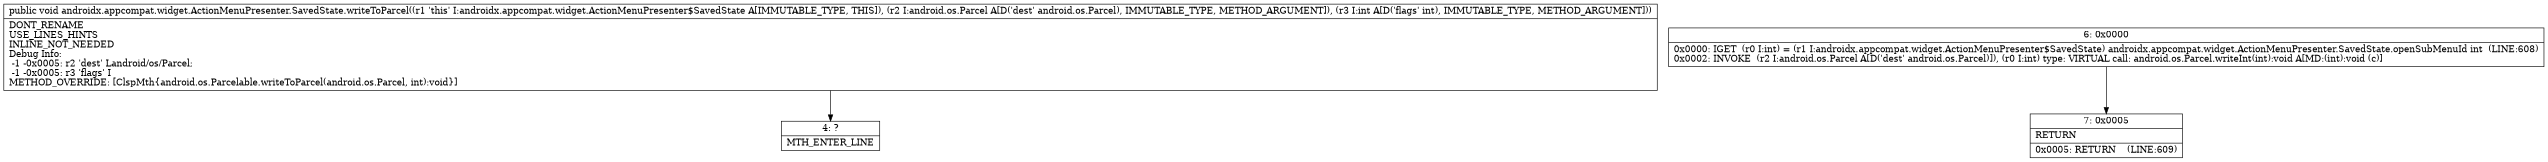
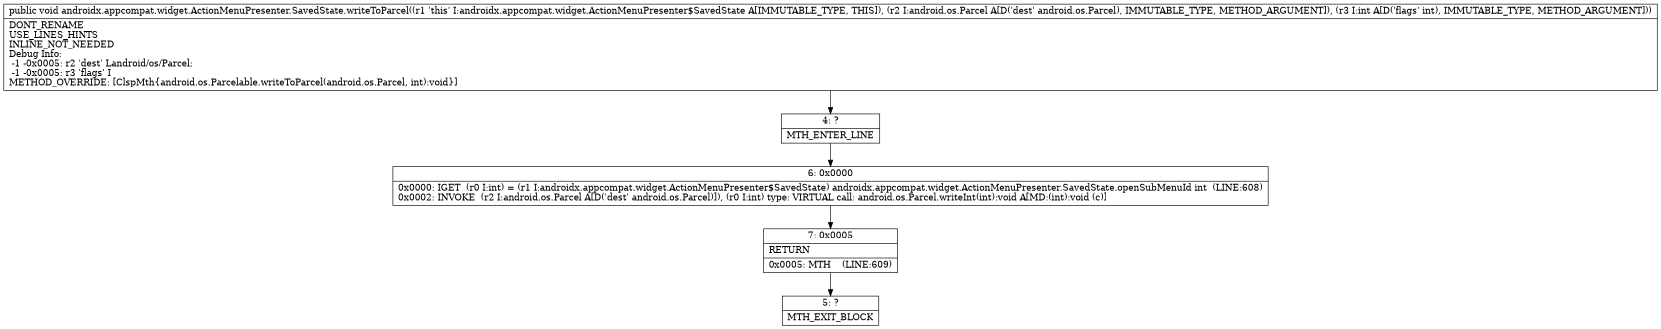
(2106, 150) -> (831, 265)
none -> (831, 152)
none -> (831, 311)
